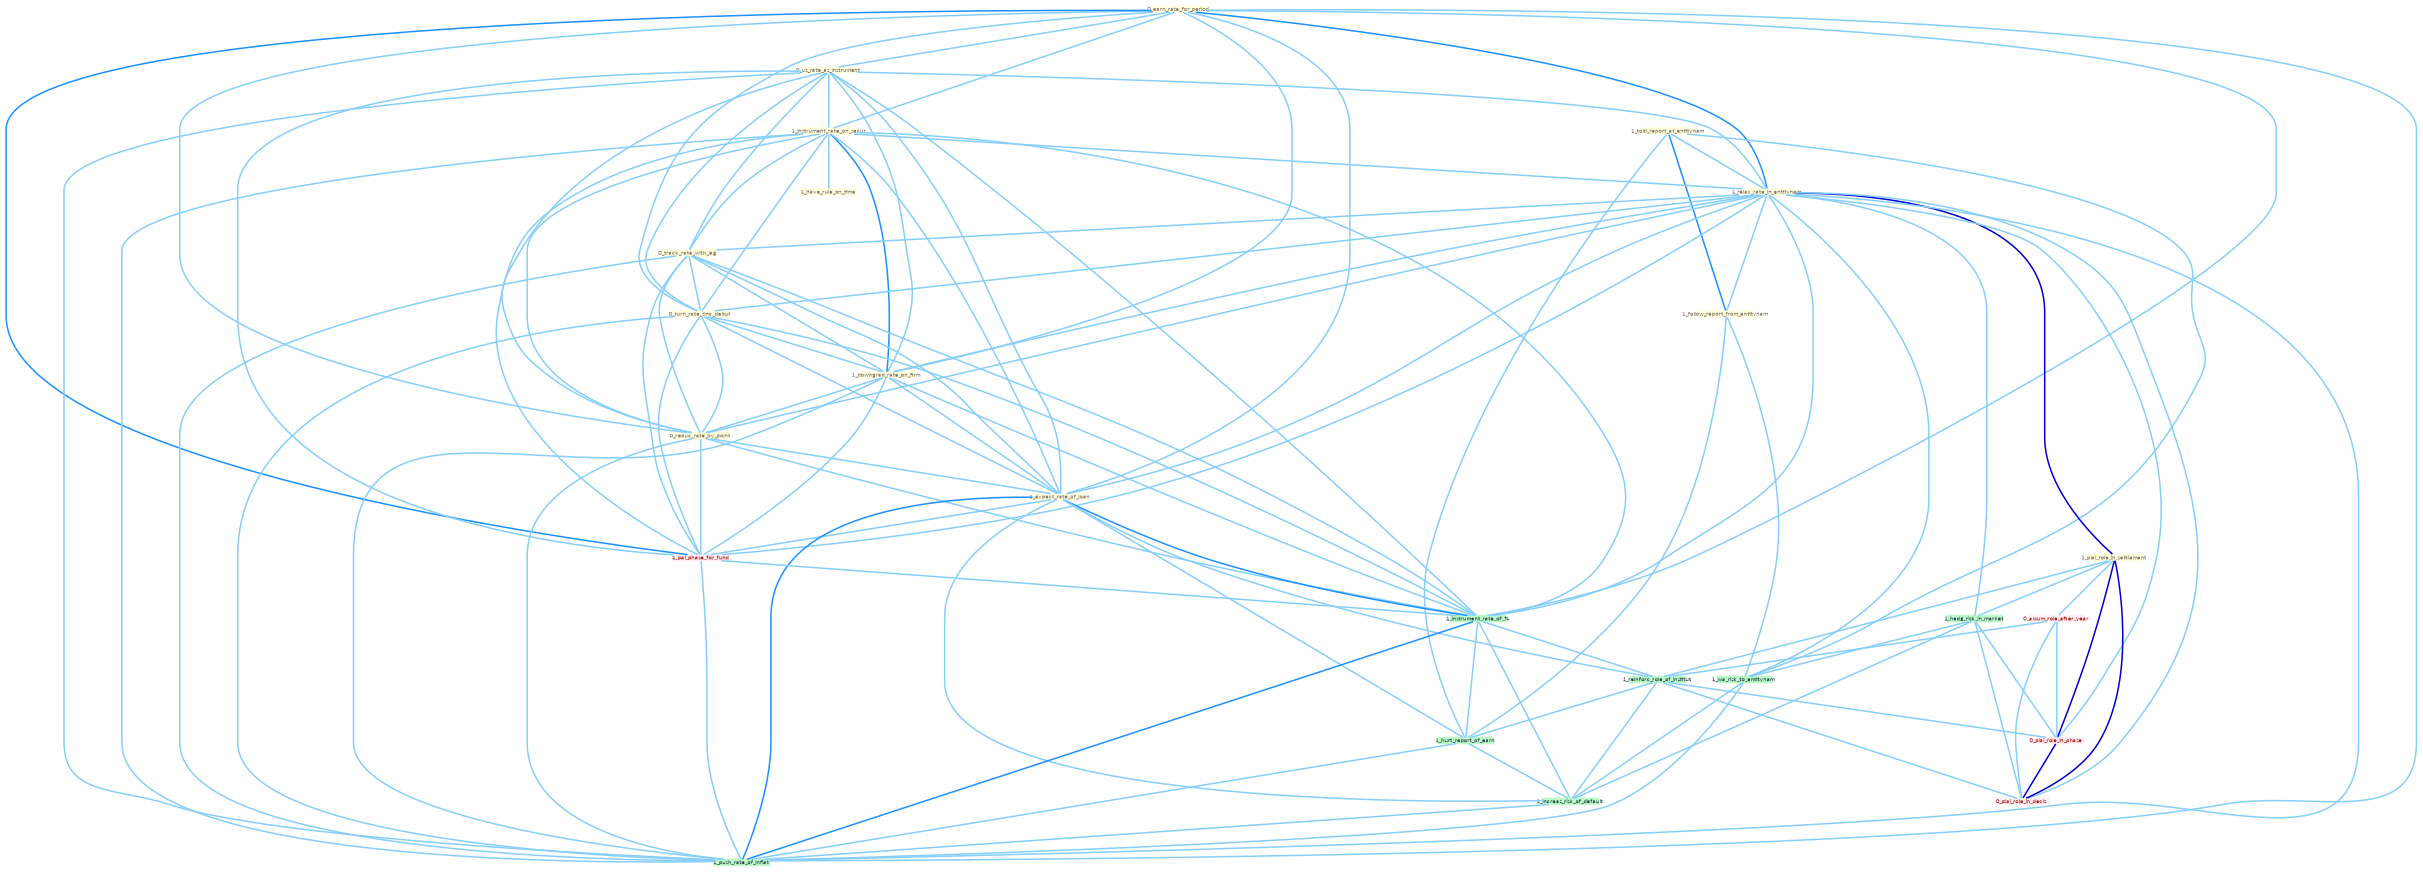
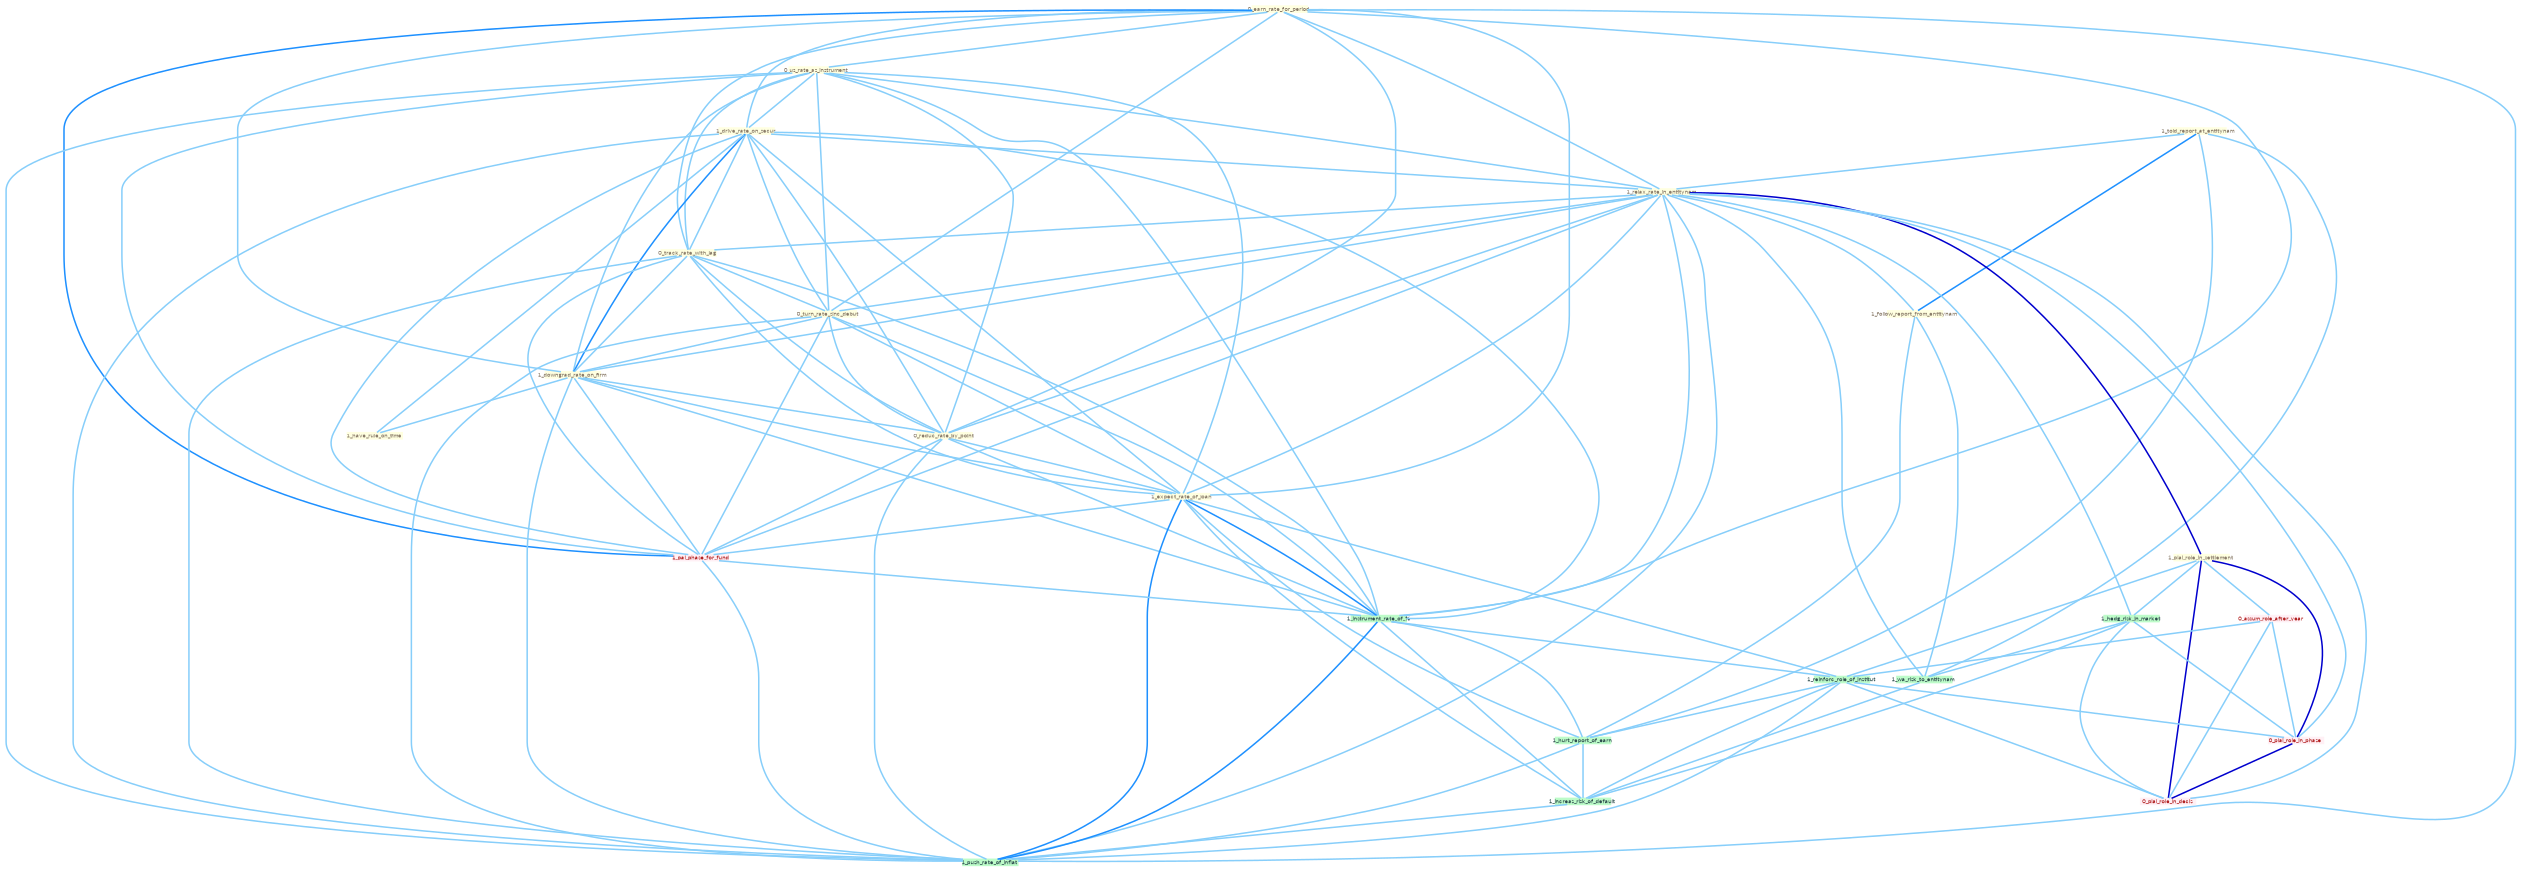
(1505, 56) -> (1475, 94)
none -> (726, 87)
(829, 131) -> (747, 131)
none -> (465, 408)
(1359, 835) -> (1447, 833)
